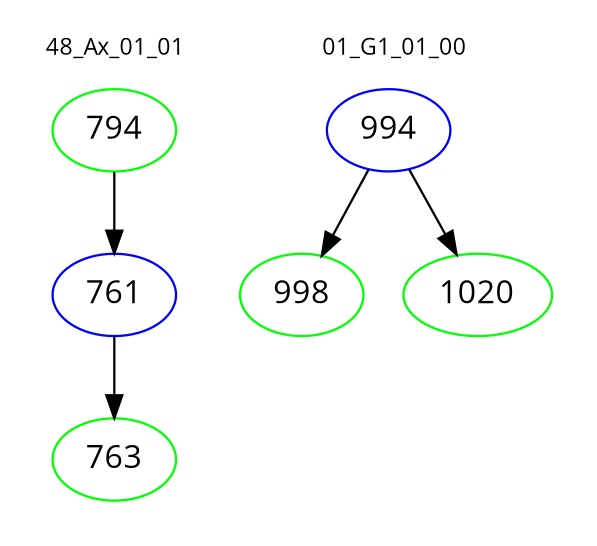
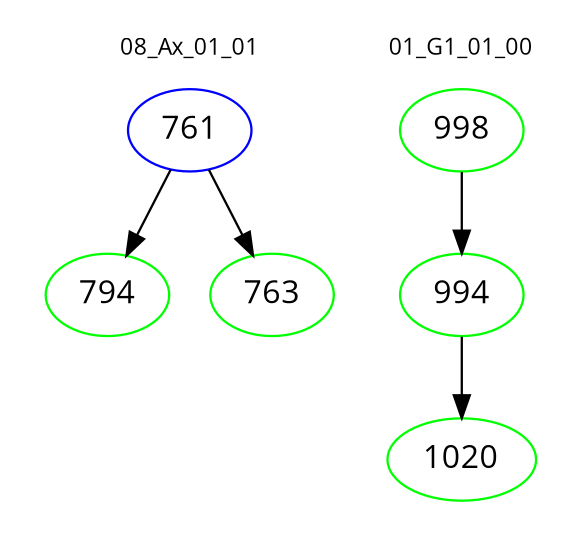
(115, 49) -> (190, 49)
(389, 130) -> (462, 295)
(114, 201) -> (154, 202)
(351, 202) -> (462, 201)
